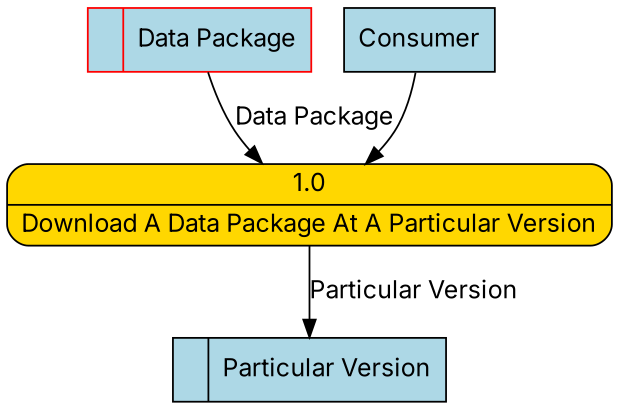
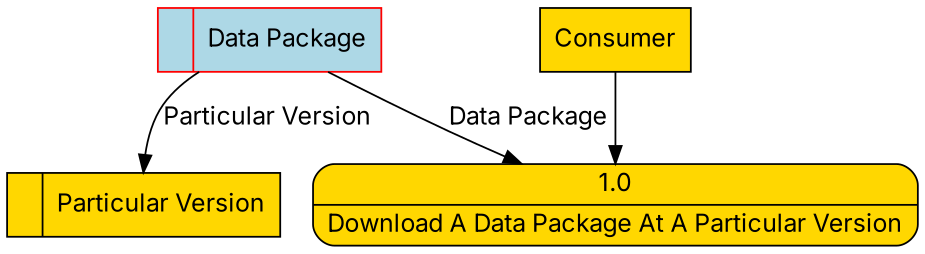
(419, 40) -> (615, 40)
(309, 283) -> (162, 107)
(309, 370) -> (144, 205)
